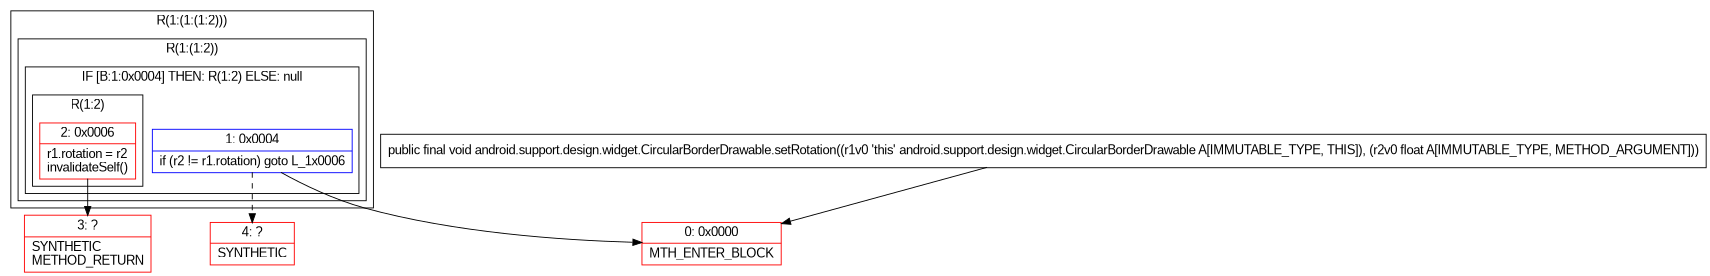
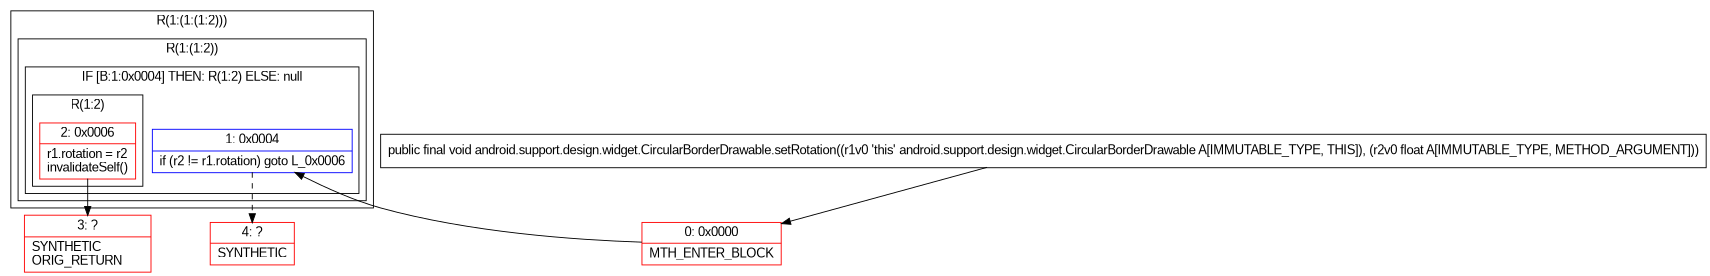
(252, 161) -> (252, 161)
(452, 226) -> (469, 226)
(88, 261) -> (77, 261)
